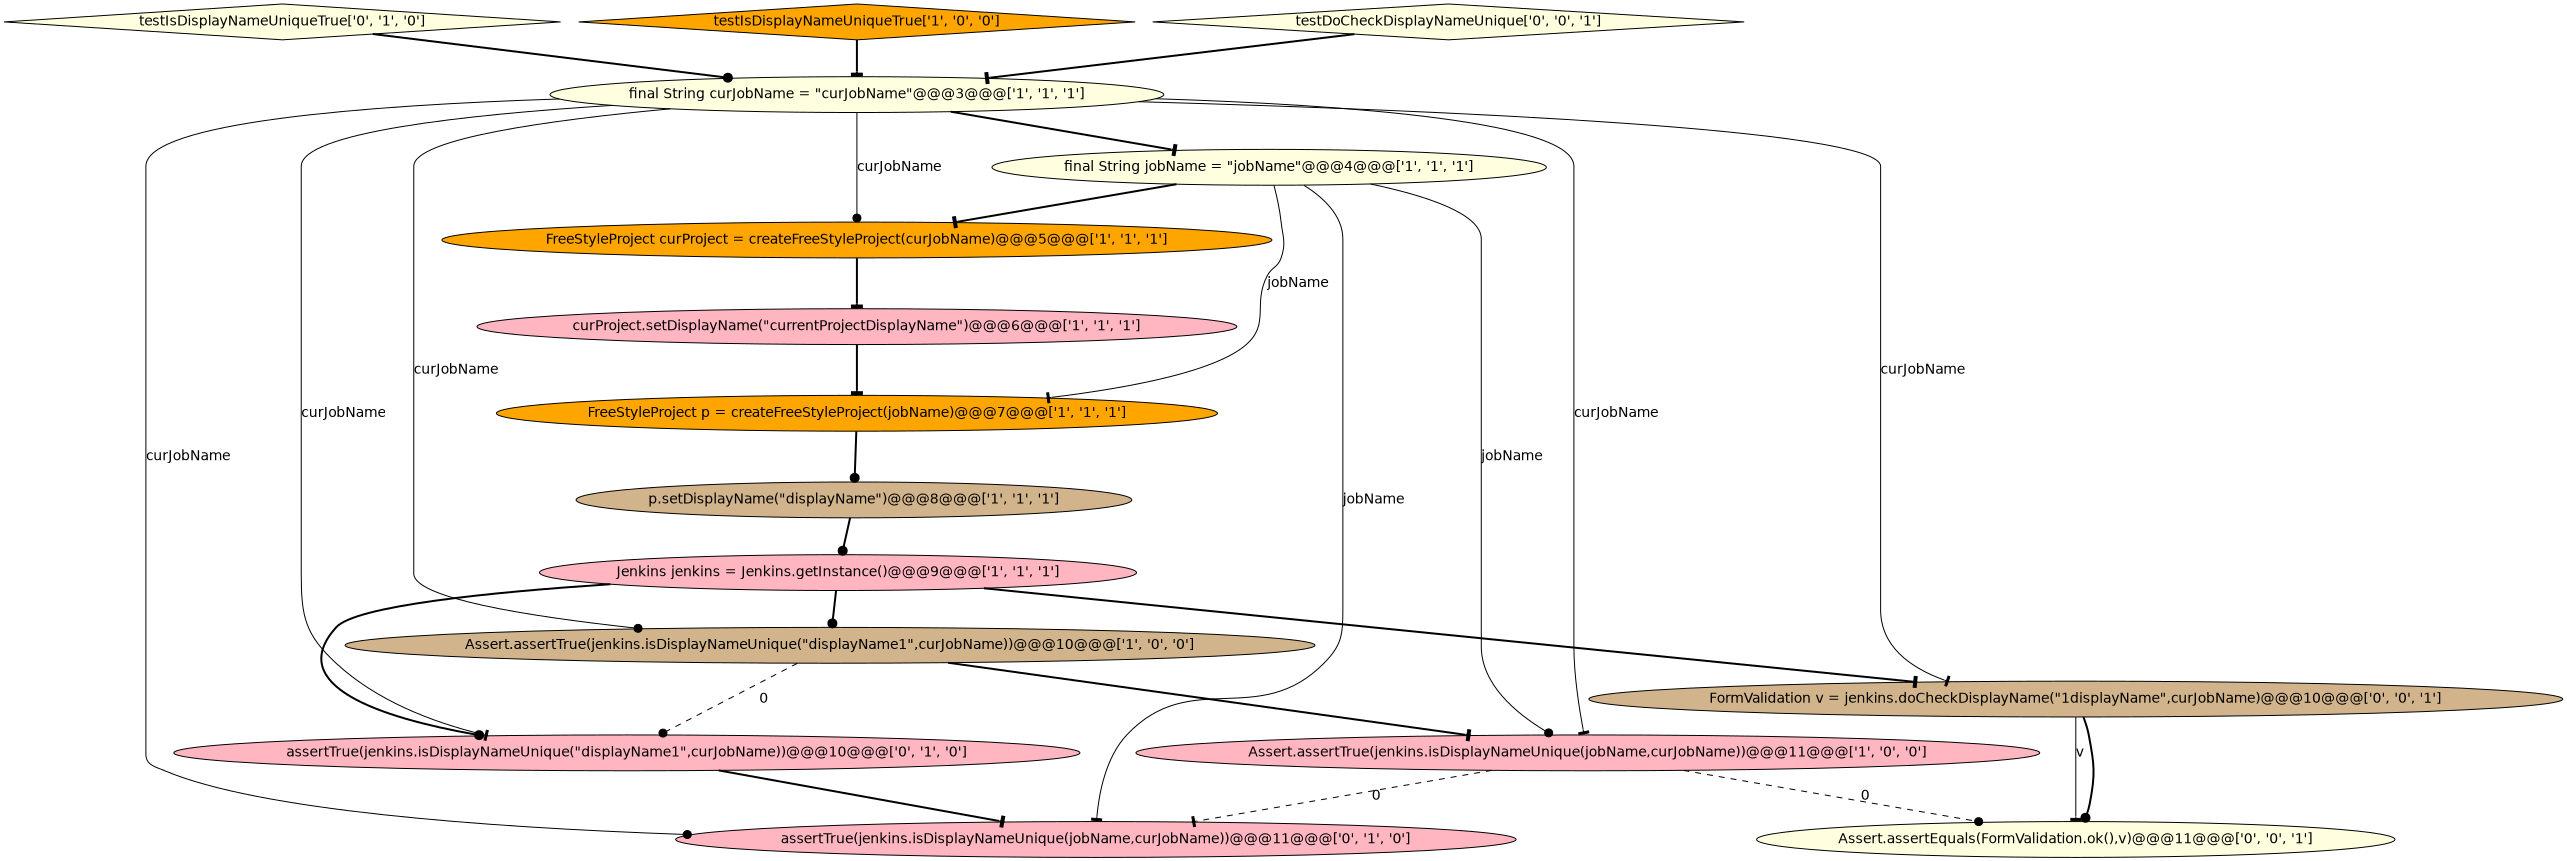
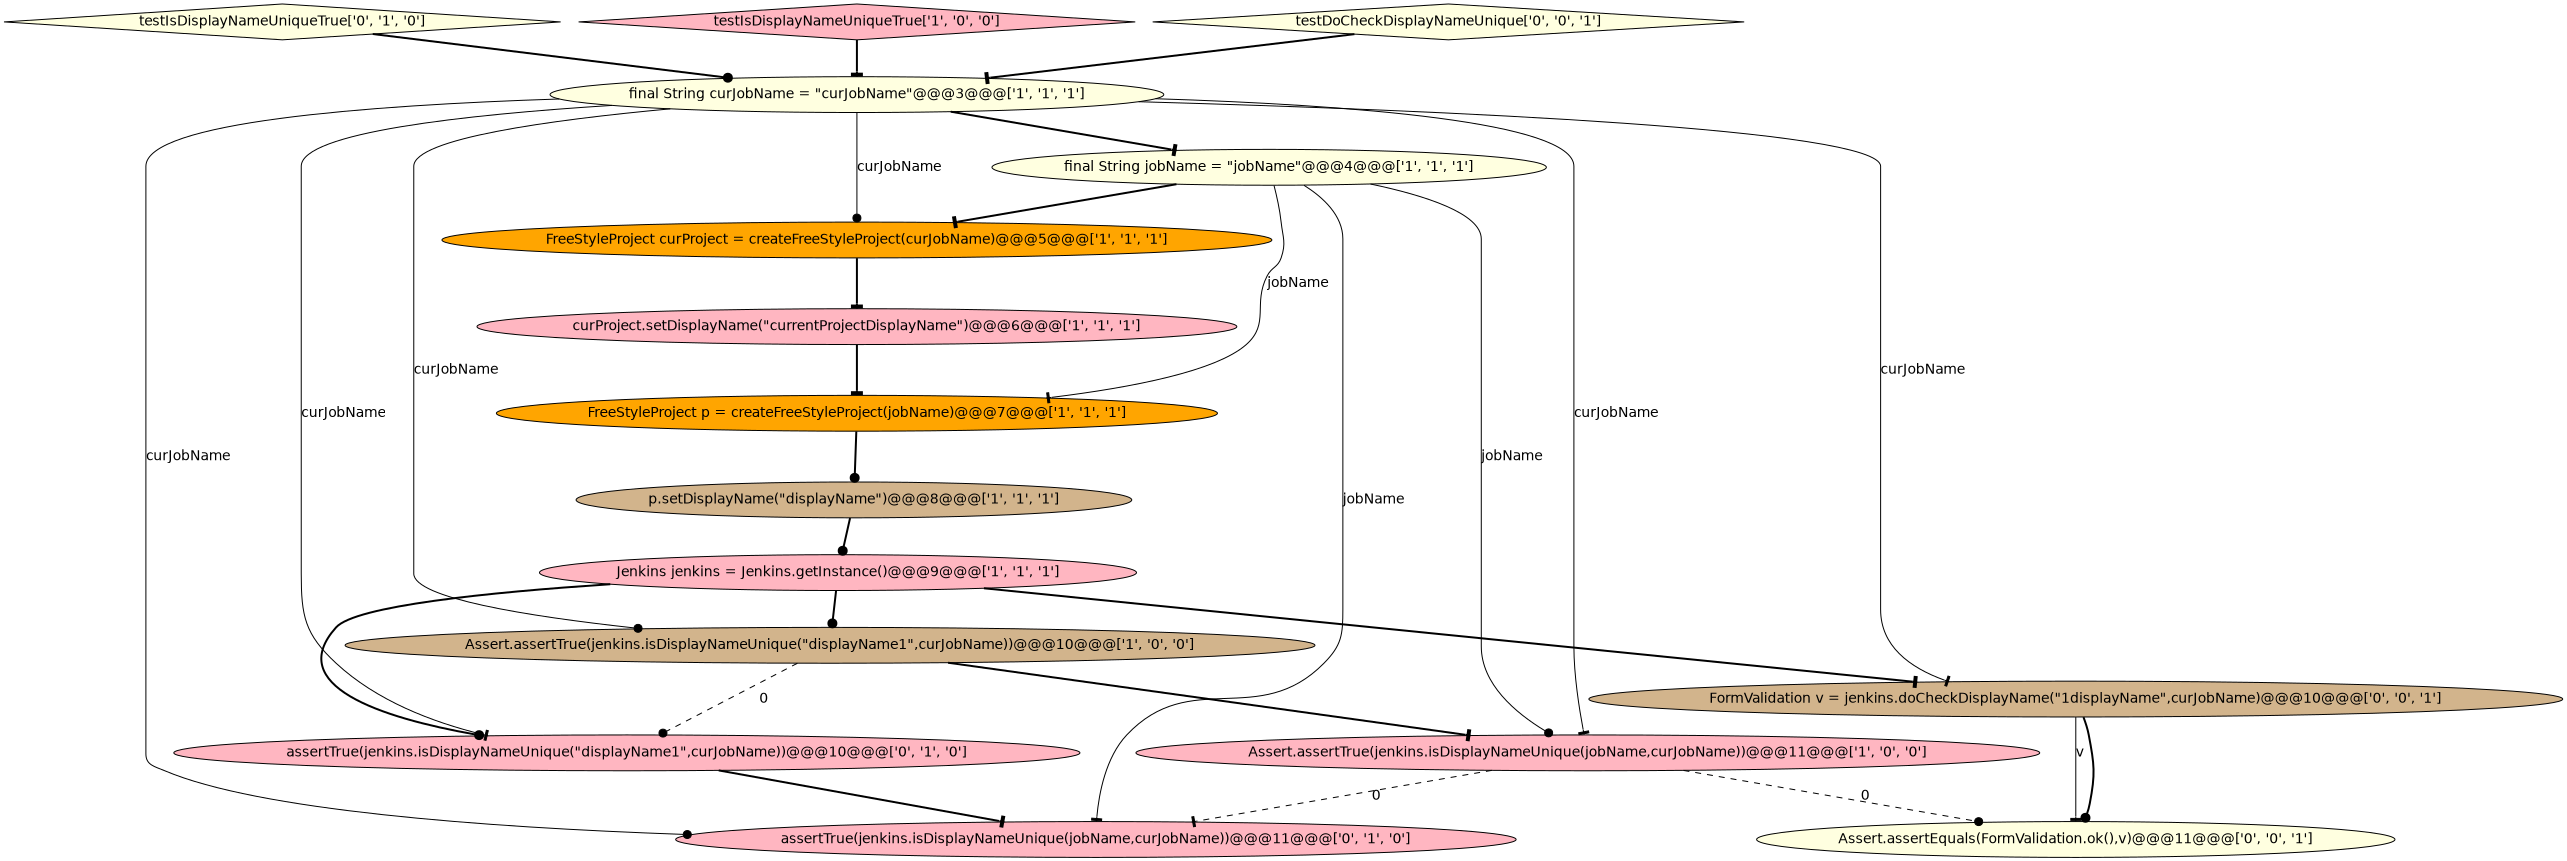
(857, 22) -> (857, 22)
